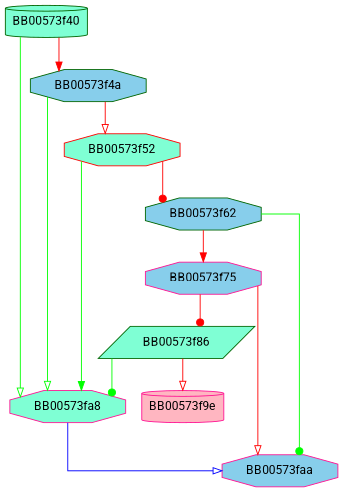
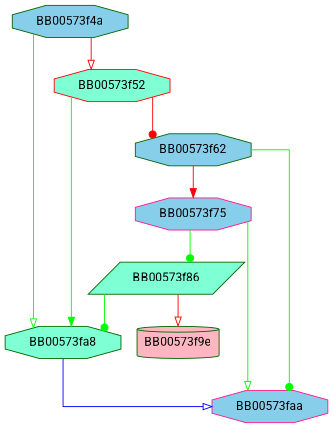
(46, 21) -> none
(200, 307) -> (190, 242)
(258, 366) -> (248, 302)
(68, 407) -> (63, 342)
(183, 407) -> (178, 342)
